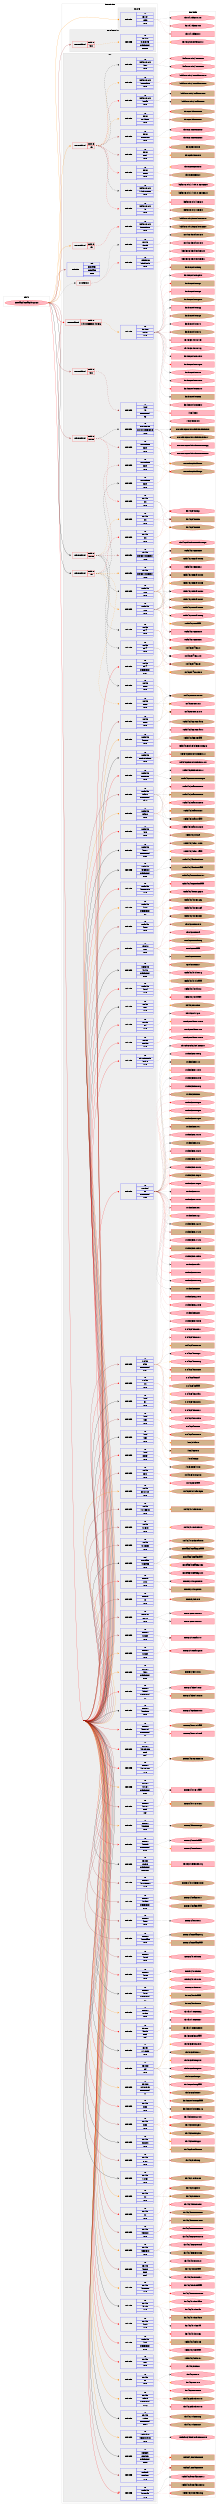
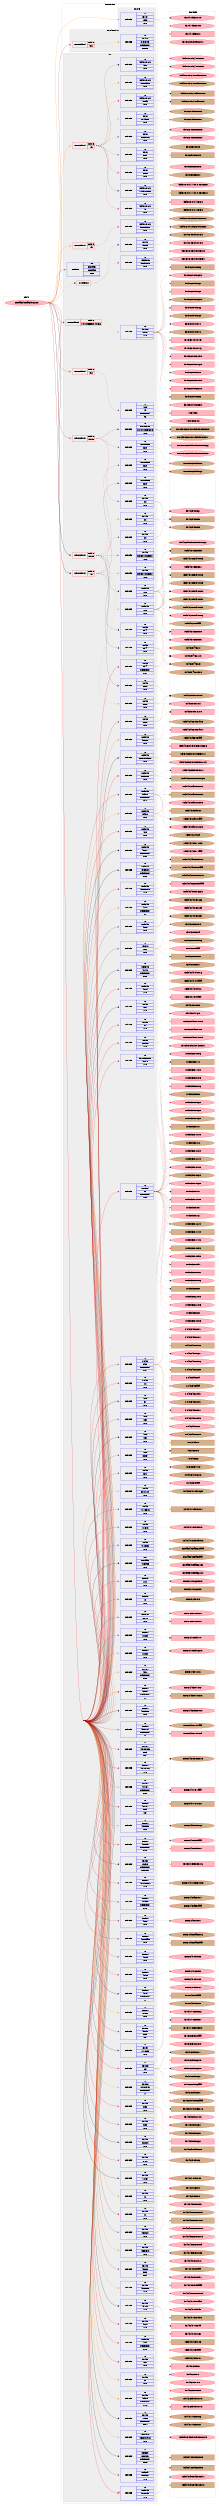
(193, 811) -> (193, 811)
(193, 2493) -> none
